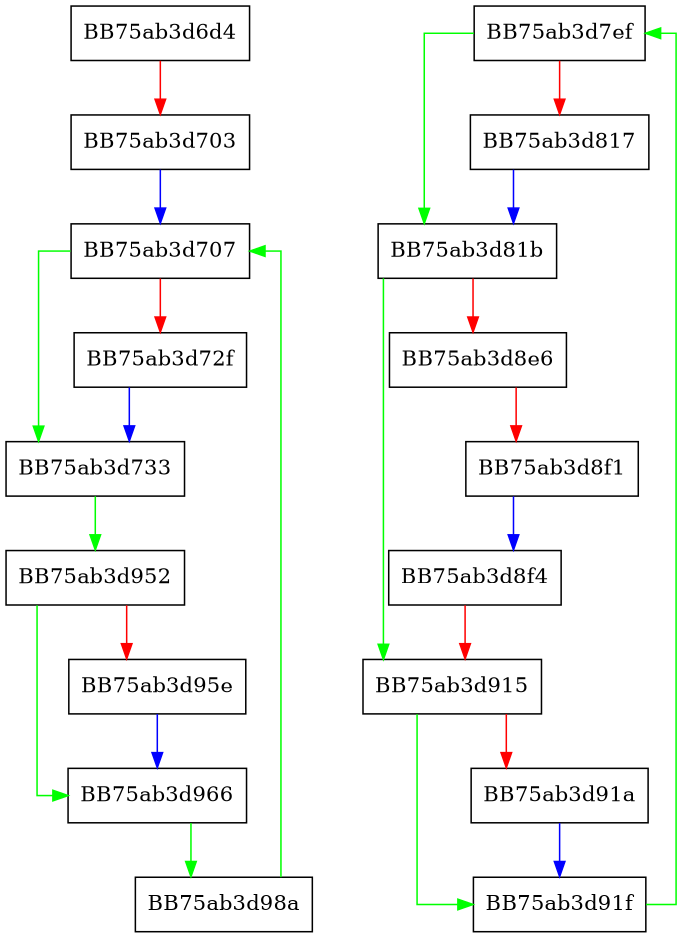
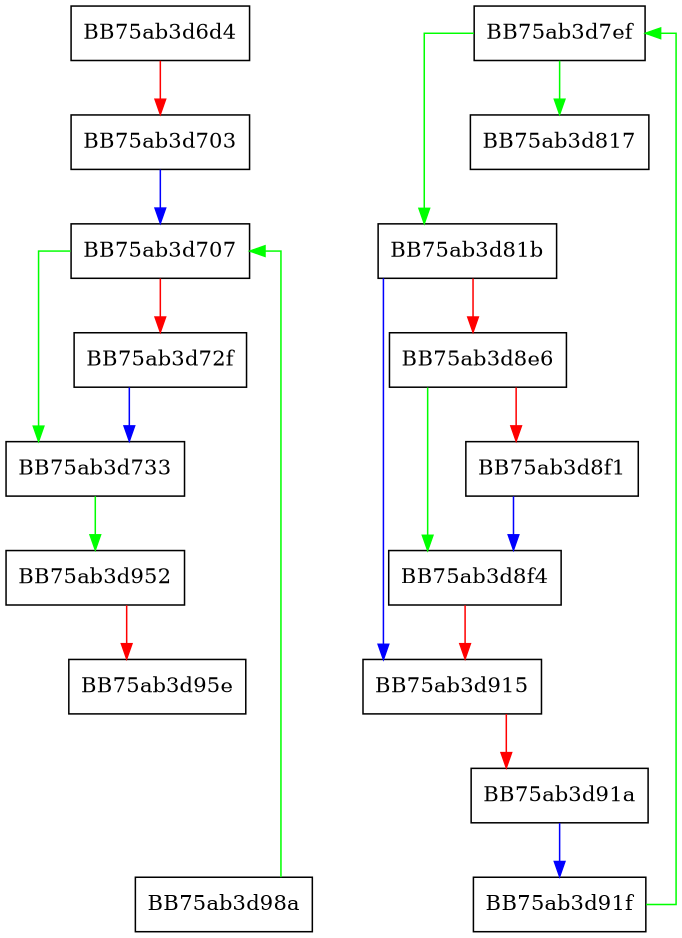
(560, 80) -> (560, 80)
(513, 189) -> none
(383, 461) -> (383, 461)
none -> (428, 461)
(157, 796) -> none
(417, 830) -> none
